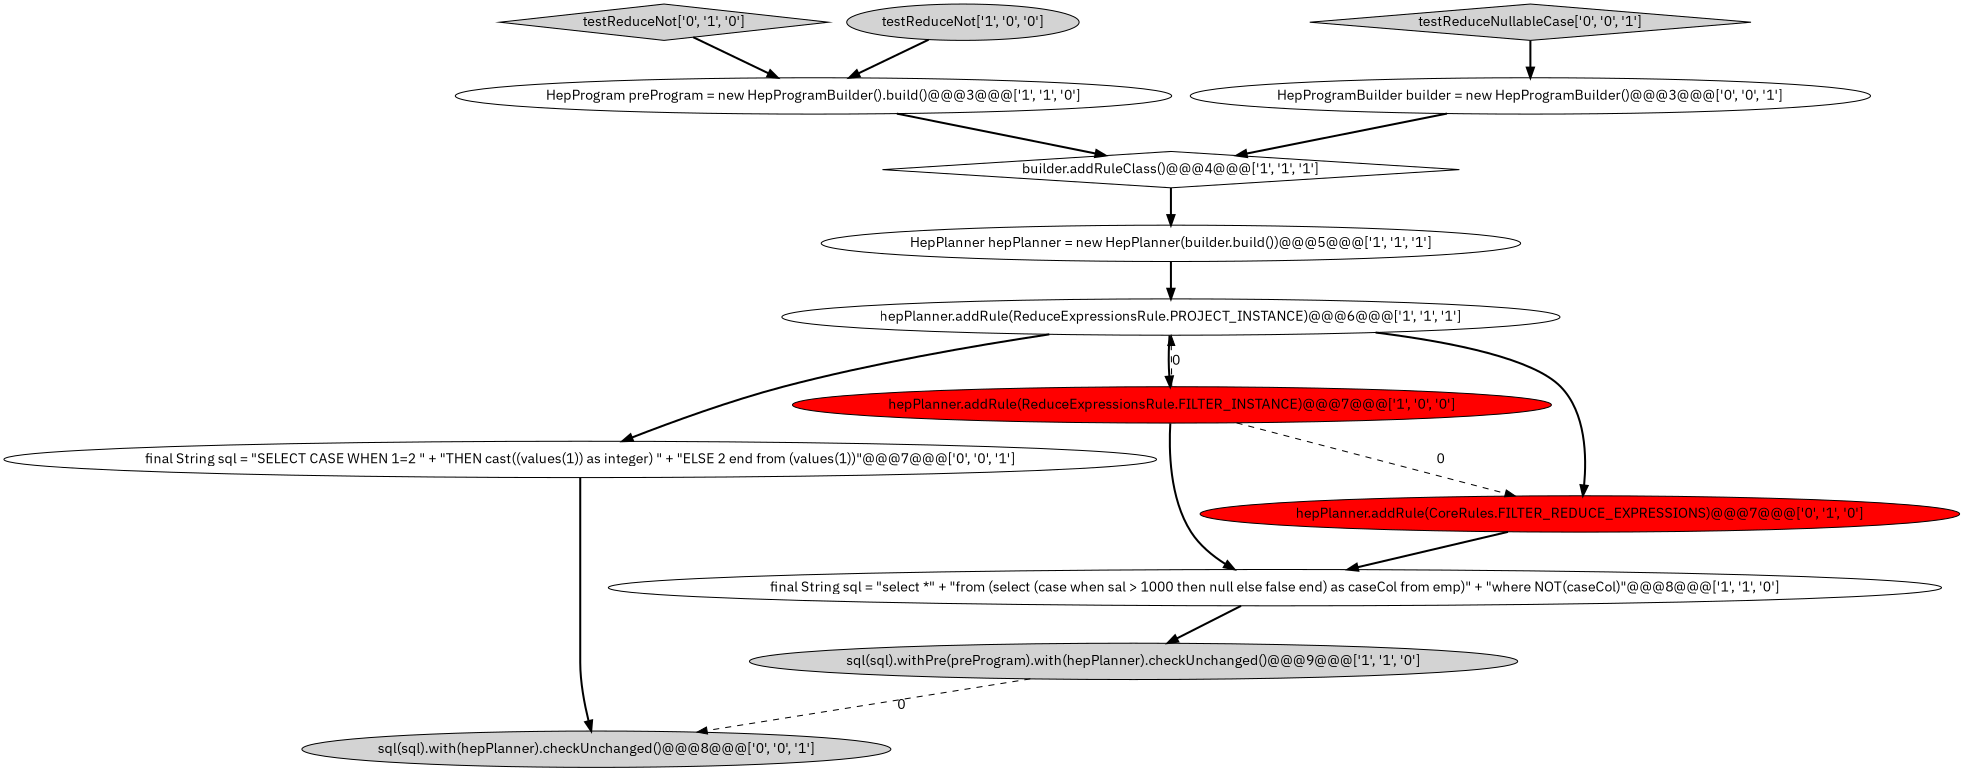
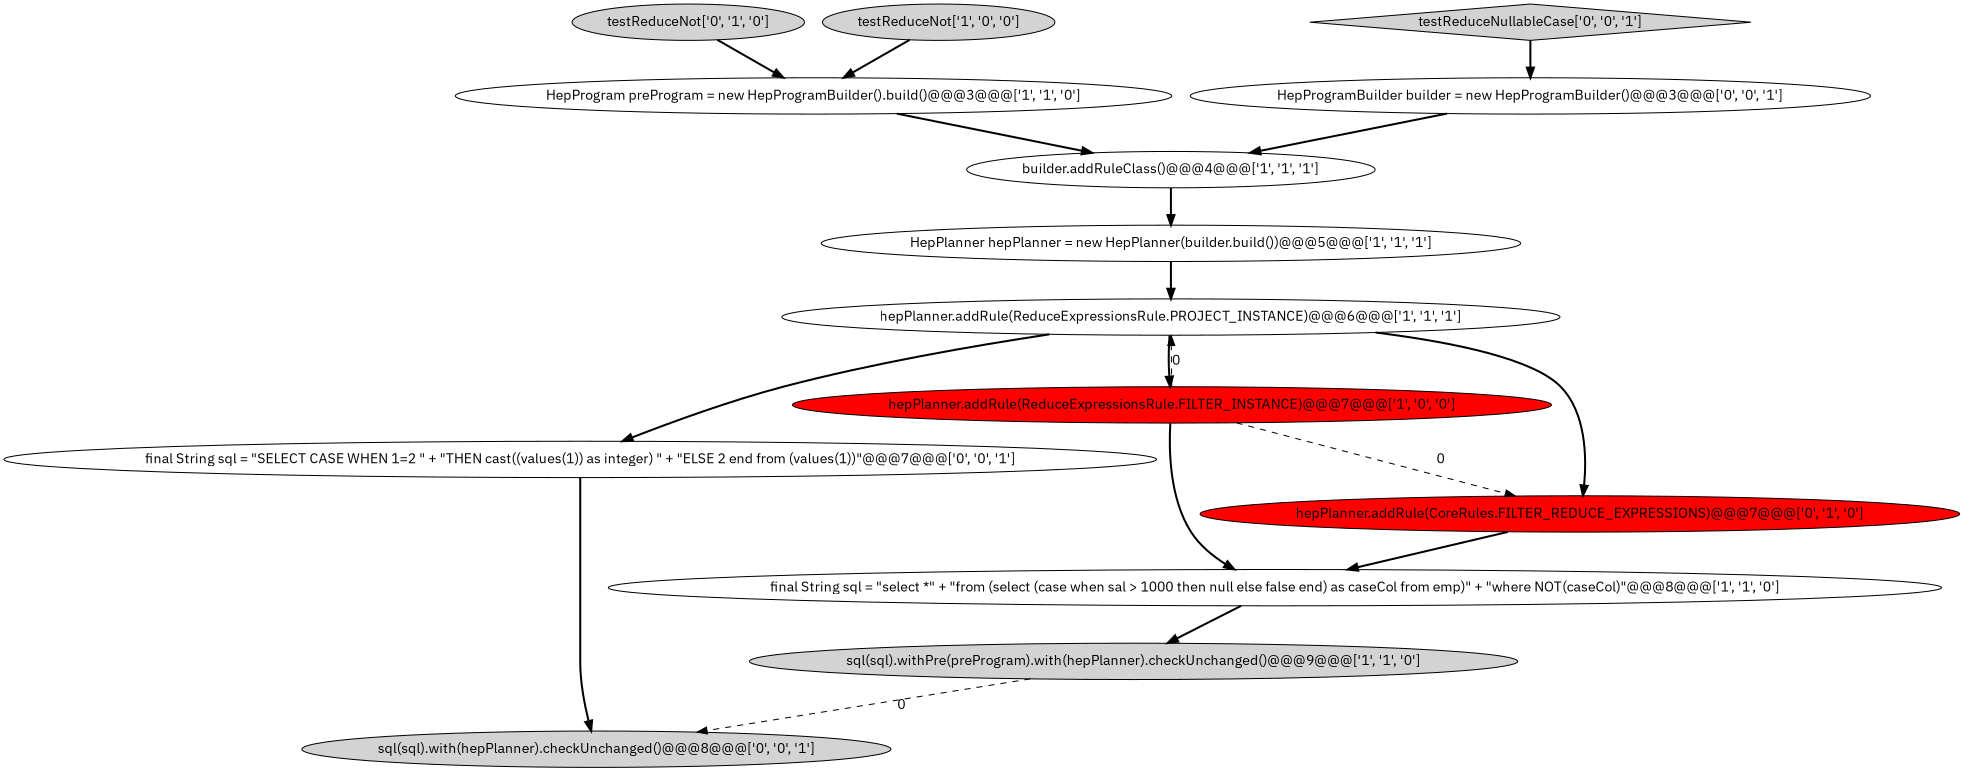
(664, 22) -> (688, 22)
(1171, 170) -> (1171, 170)
